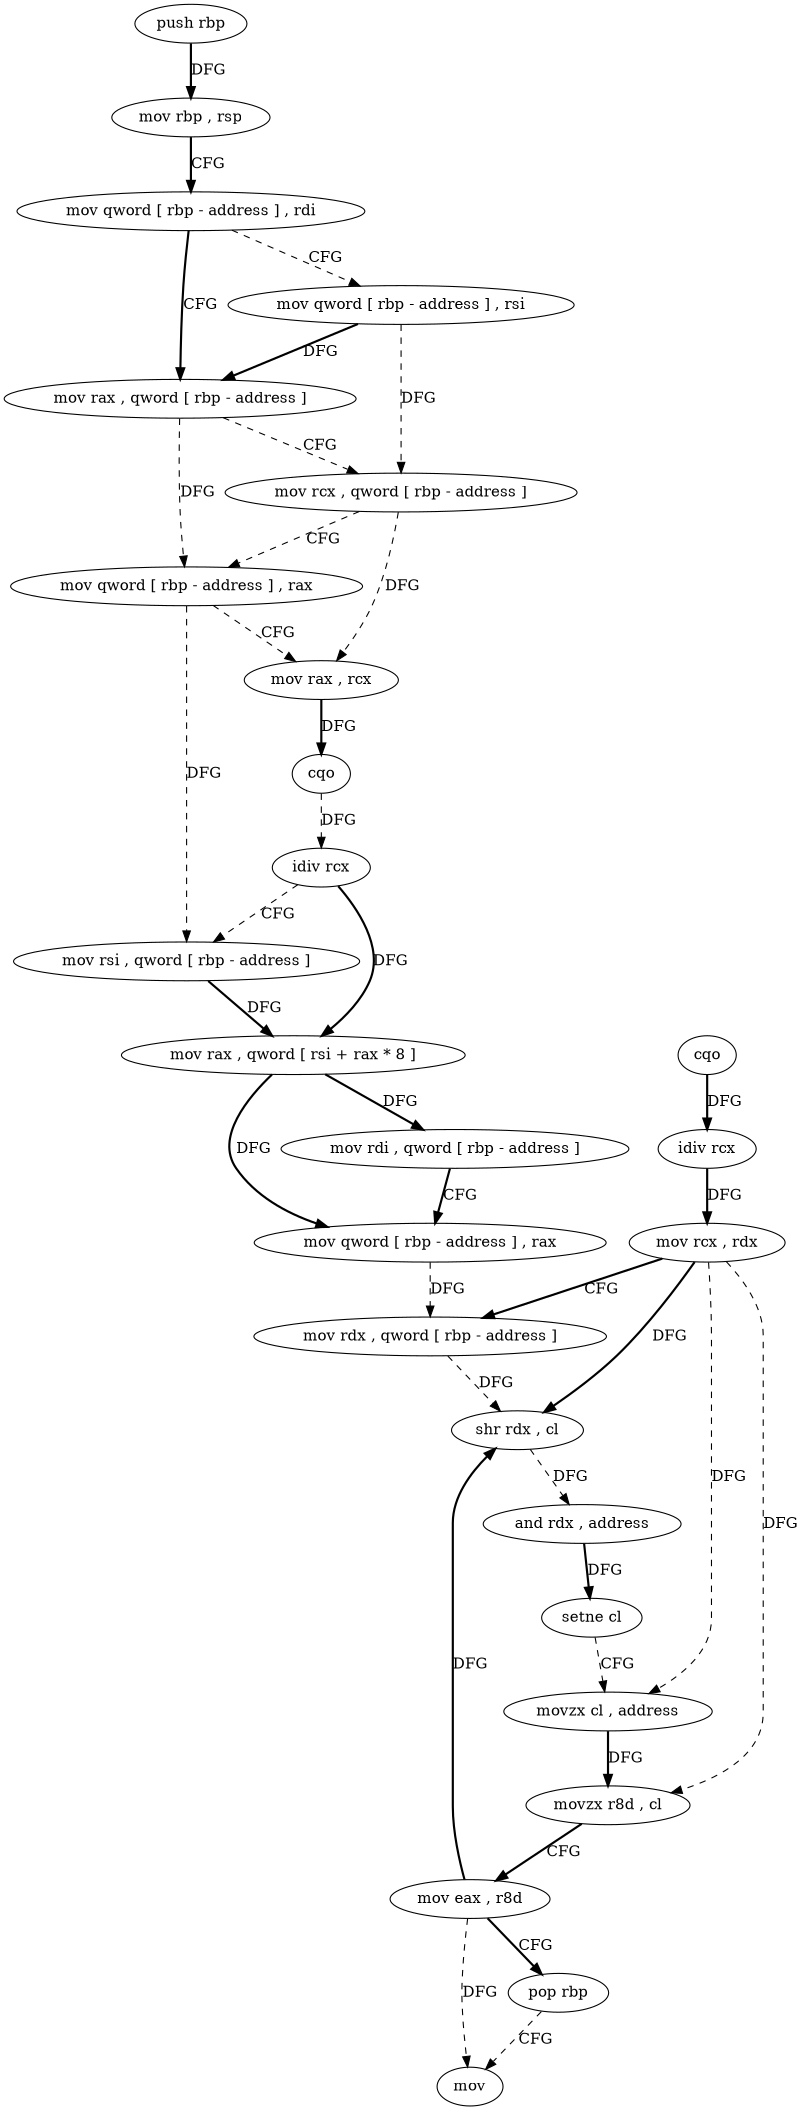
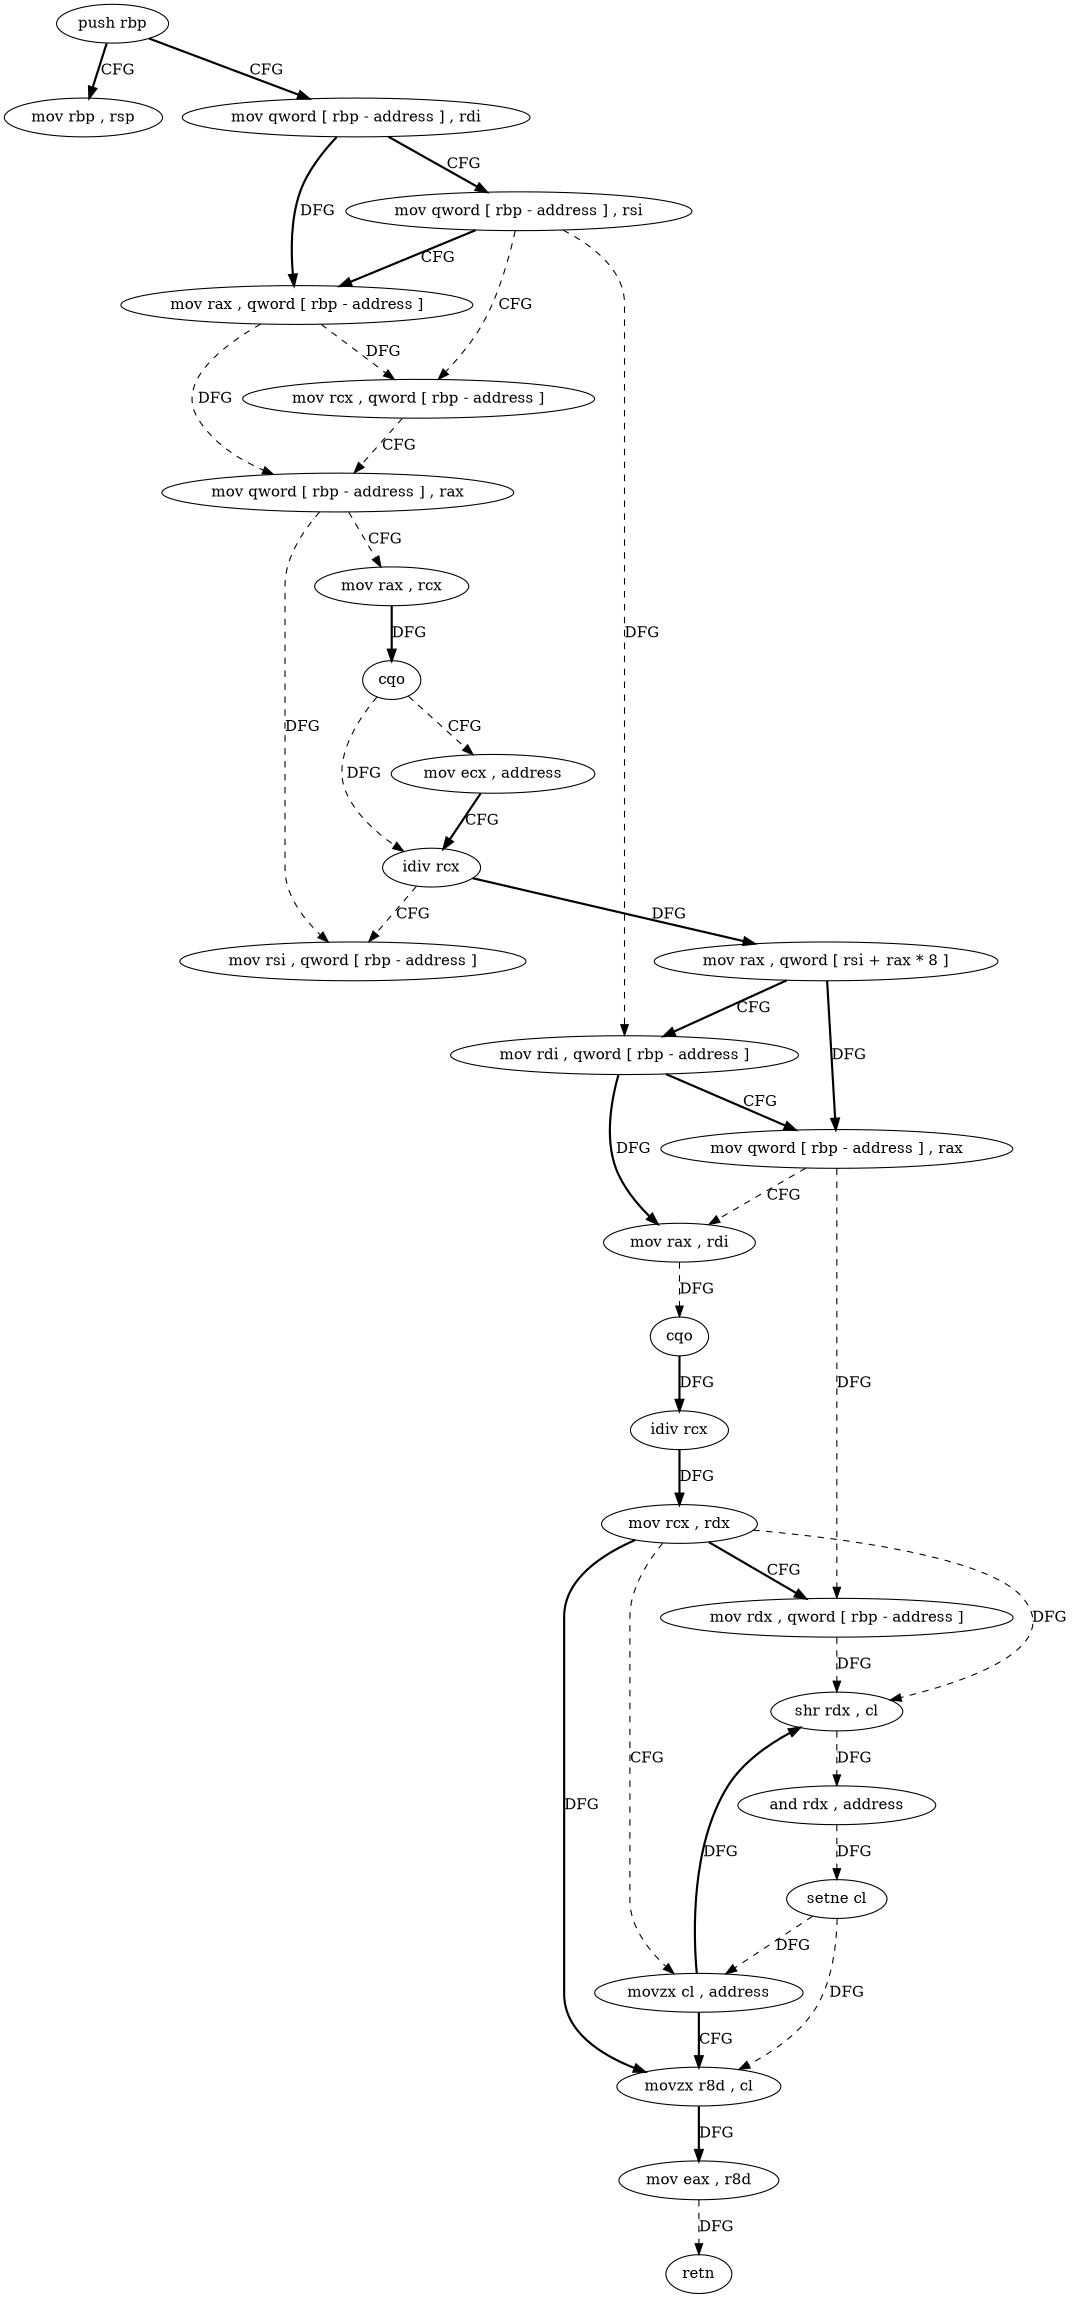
(209, 71) -> (118, 71)
(191, 159) -> (224, 67)
(291, 256) -> (433, 162)
(201, 305) -> (318, 211)
(321, 352) -> (438, 258)
(419, 399) -> (516, 305)
(320, 446) -> (384, 352)
(380, 586) -> none
none -> (625, 614)
none -> (493, 774)
(236, 1005) -> none
(401, 1102) -> (754, 1008)
none -> (679, 1243)
(631, 1341) -> (982, 1573)
(729, 1477) -> (647, 1758)
(763, 1542) -> (564, 1804)
(586, 1565) -> (837, 1847)
(453, 1663) -> (706, 1836)
(618, 1665) -> (793, 1946)
(626, 1758) -> (716, 2040)
(564, 1852) -> (717, 2133)
(558, 1993) -> none
none -> (817, 2006)
(470, 2087) -> (699, 2274)
